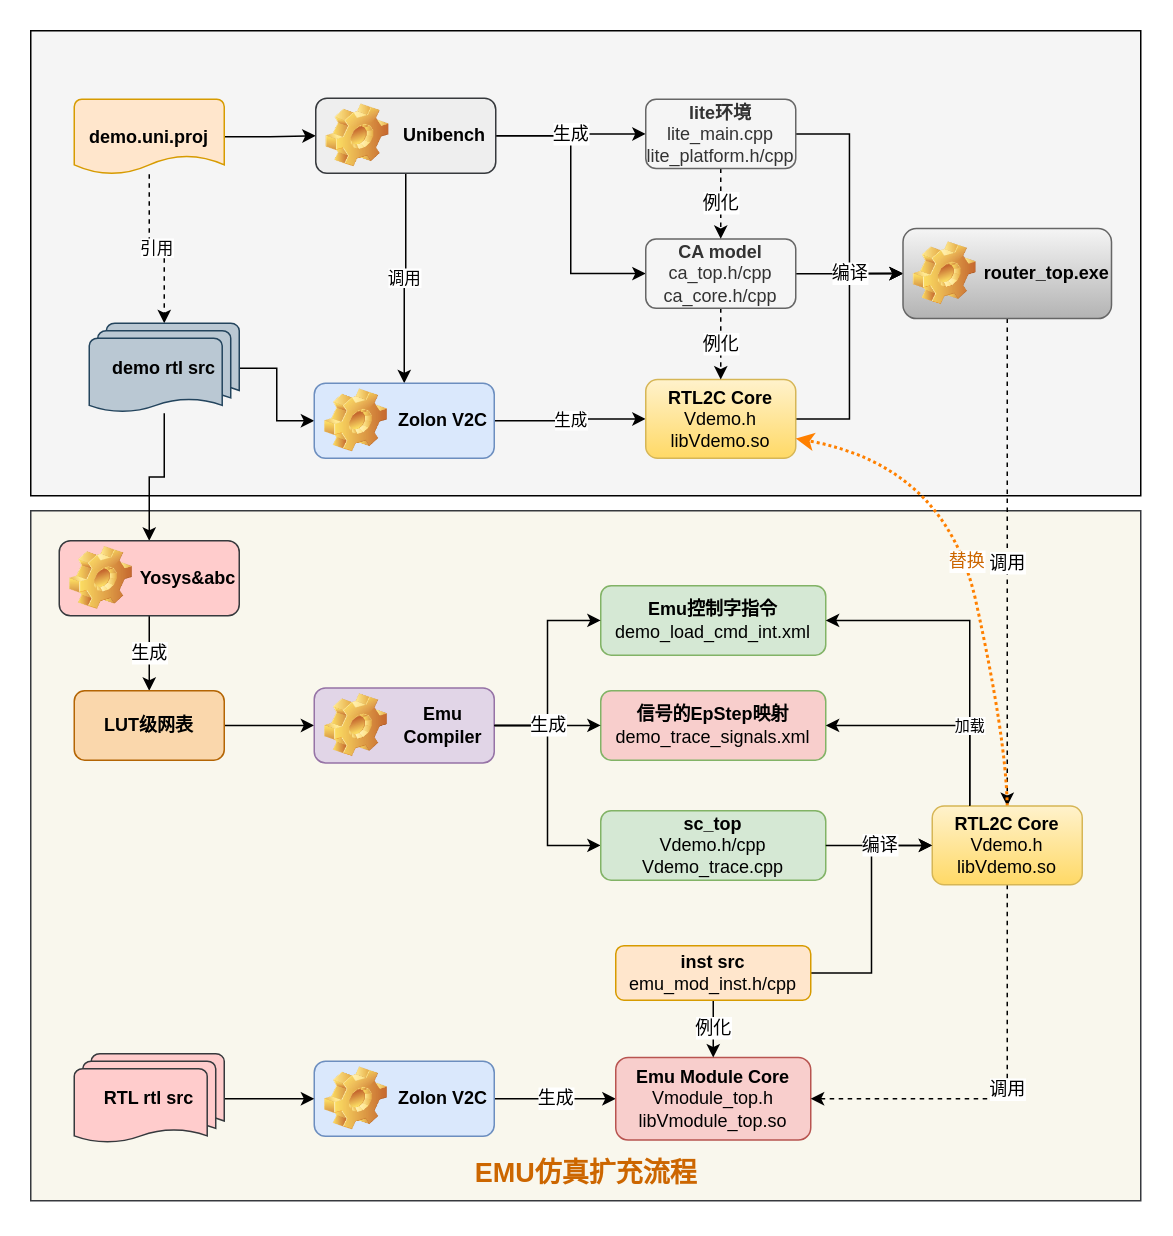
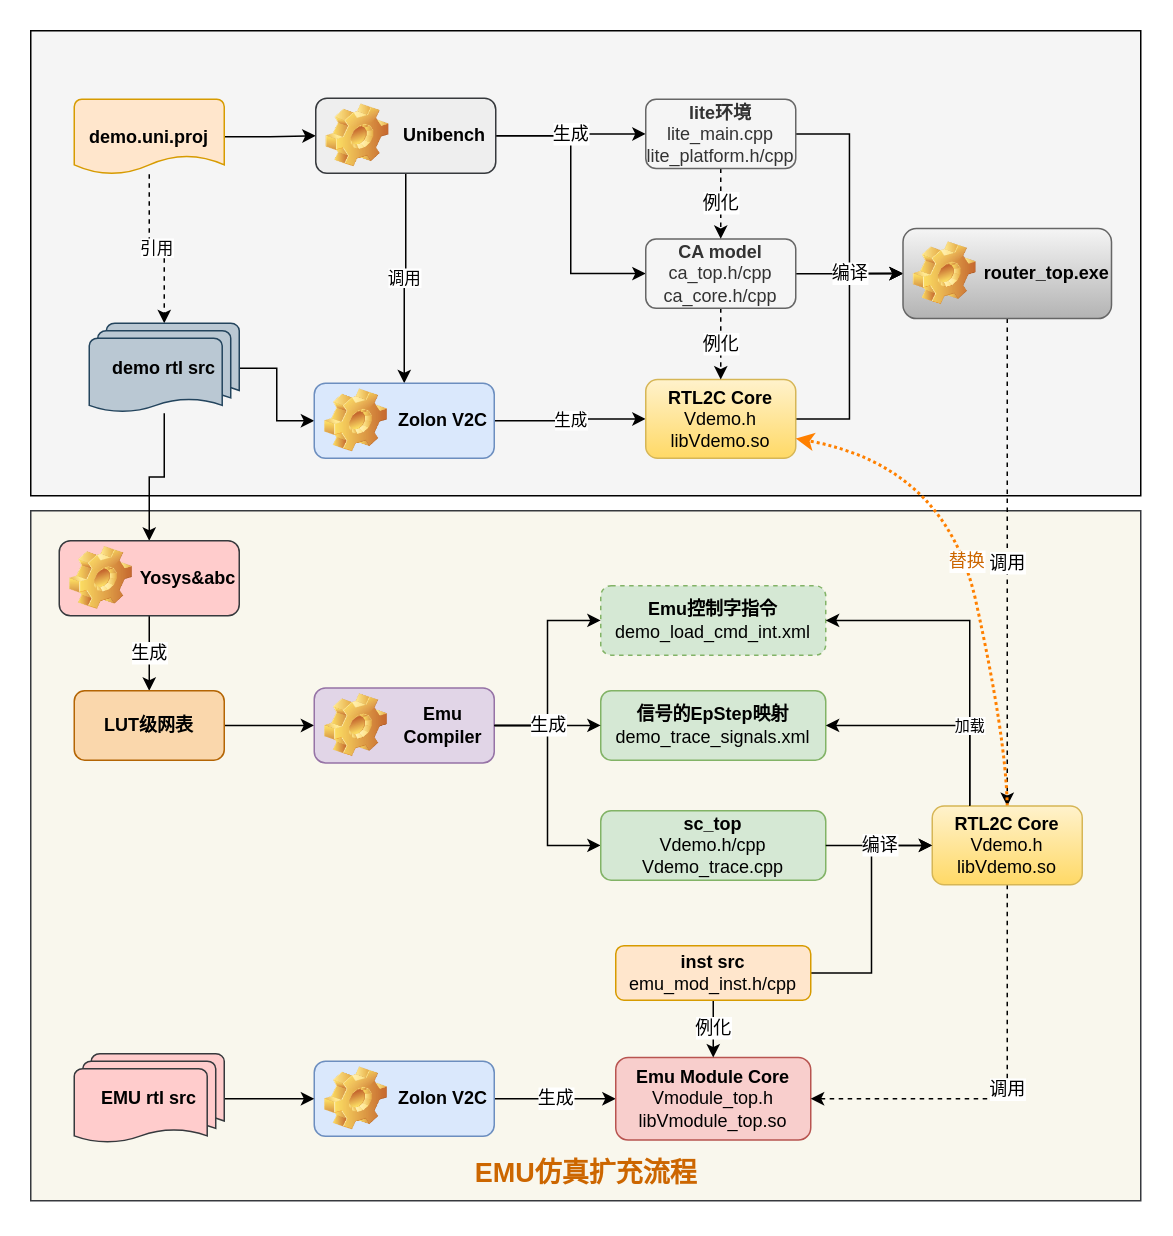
(713, 620) -> (713, 620)
(713, 725) -> (713, 725)
(149, 1099) -> (149, 1099)
